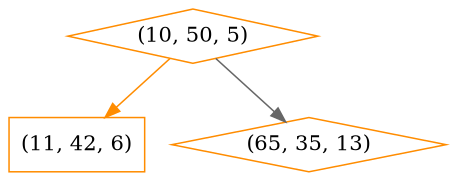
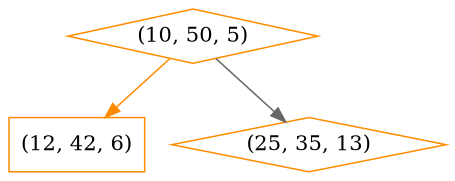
(77, 145) -> (77, 145)
(309, 145) -> (309, 145)
